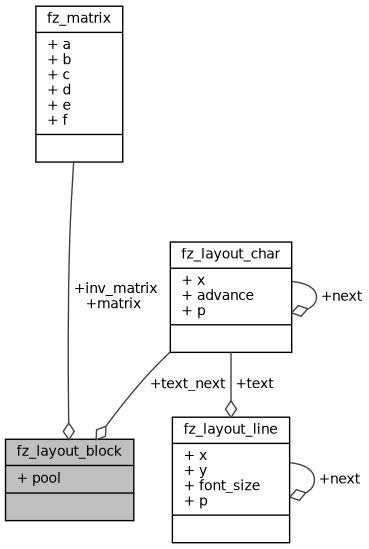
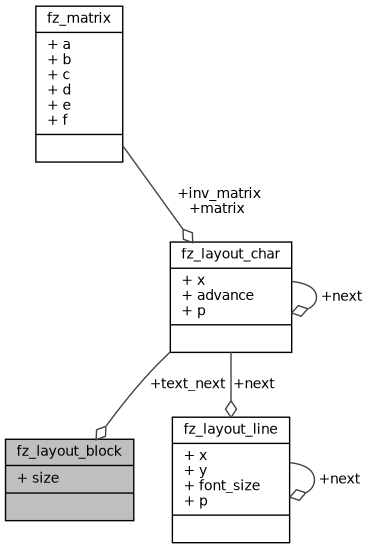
(69, 292) -> (153, 187)
(252, 385) -> (252, 385)
(39, 479) -> (38, 479)
